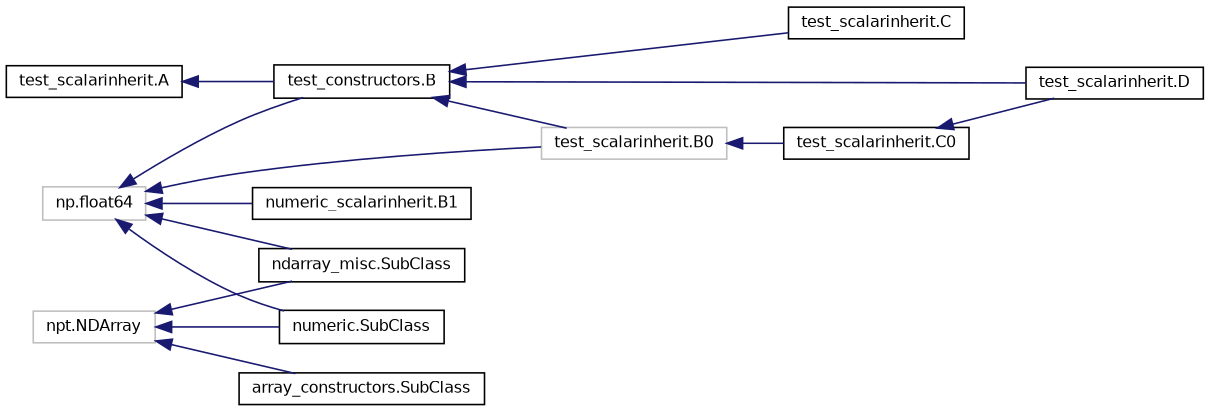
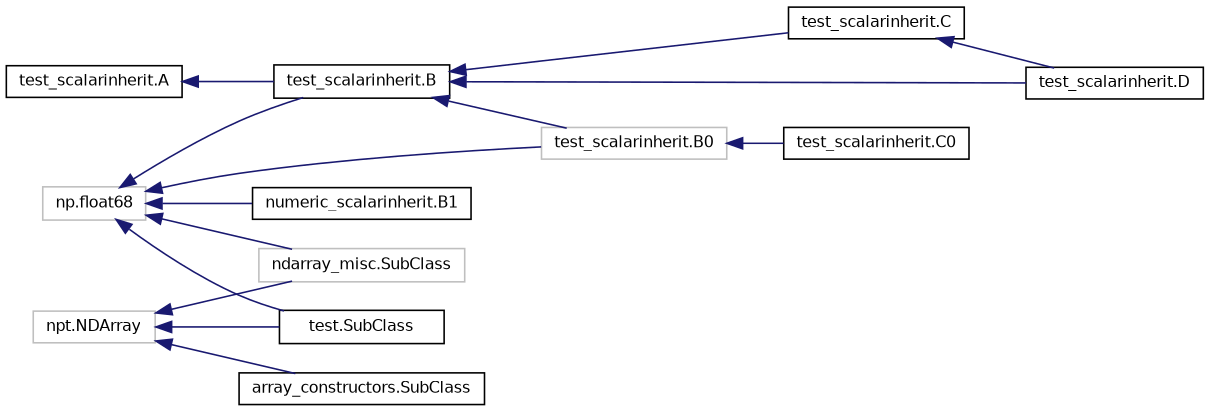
(362, 82) -> (362, 82)
(1004, 111) -> (1004, 55)
(94, 203) -> (94, 203)
(362, 265) -> (362, 265)
(362, 327) -> (362, 327)
